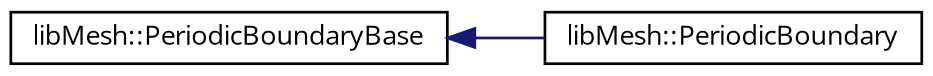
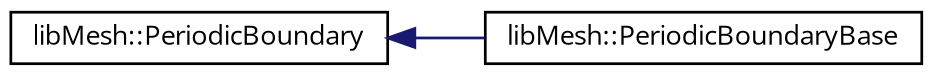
(510, 38) -> (450, 38)
